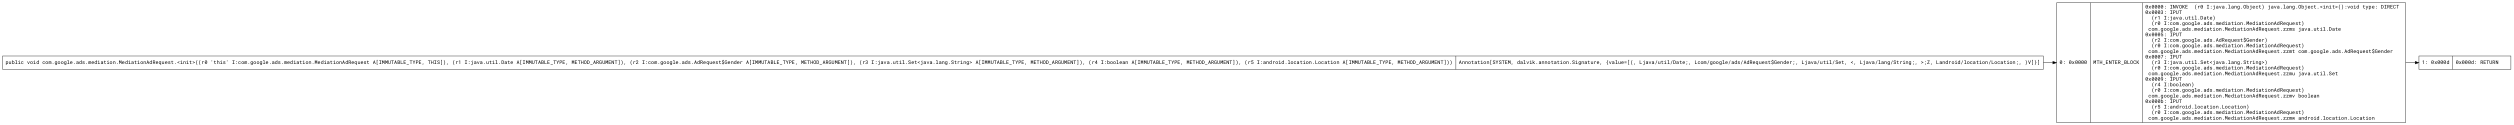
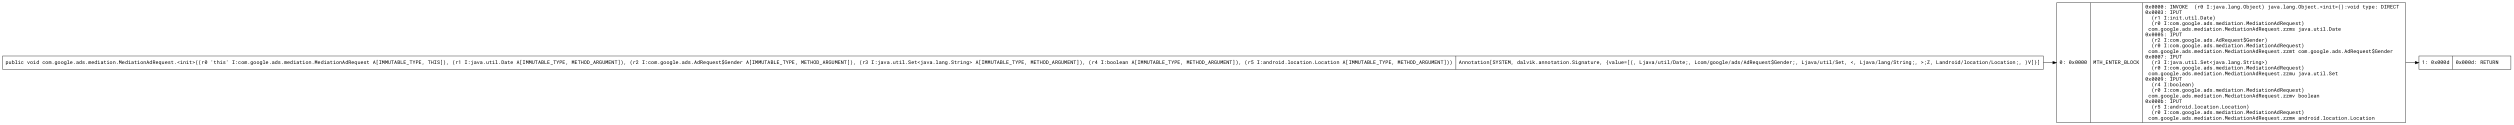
(2180, 18) -> (2180, 18)
